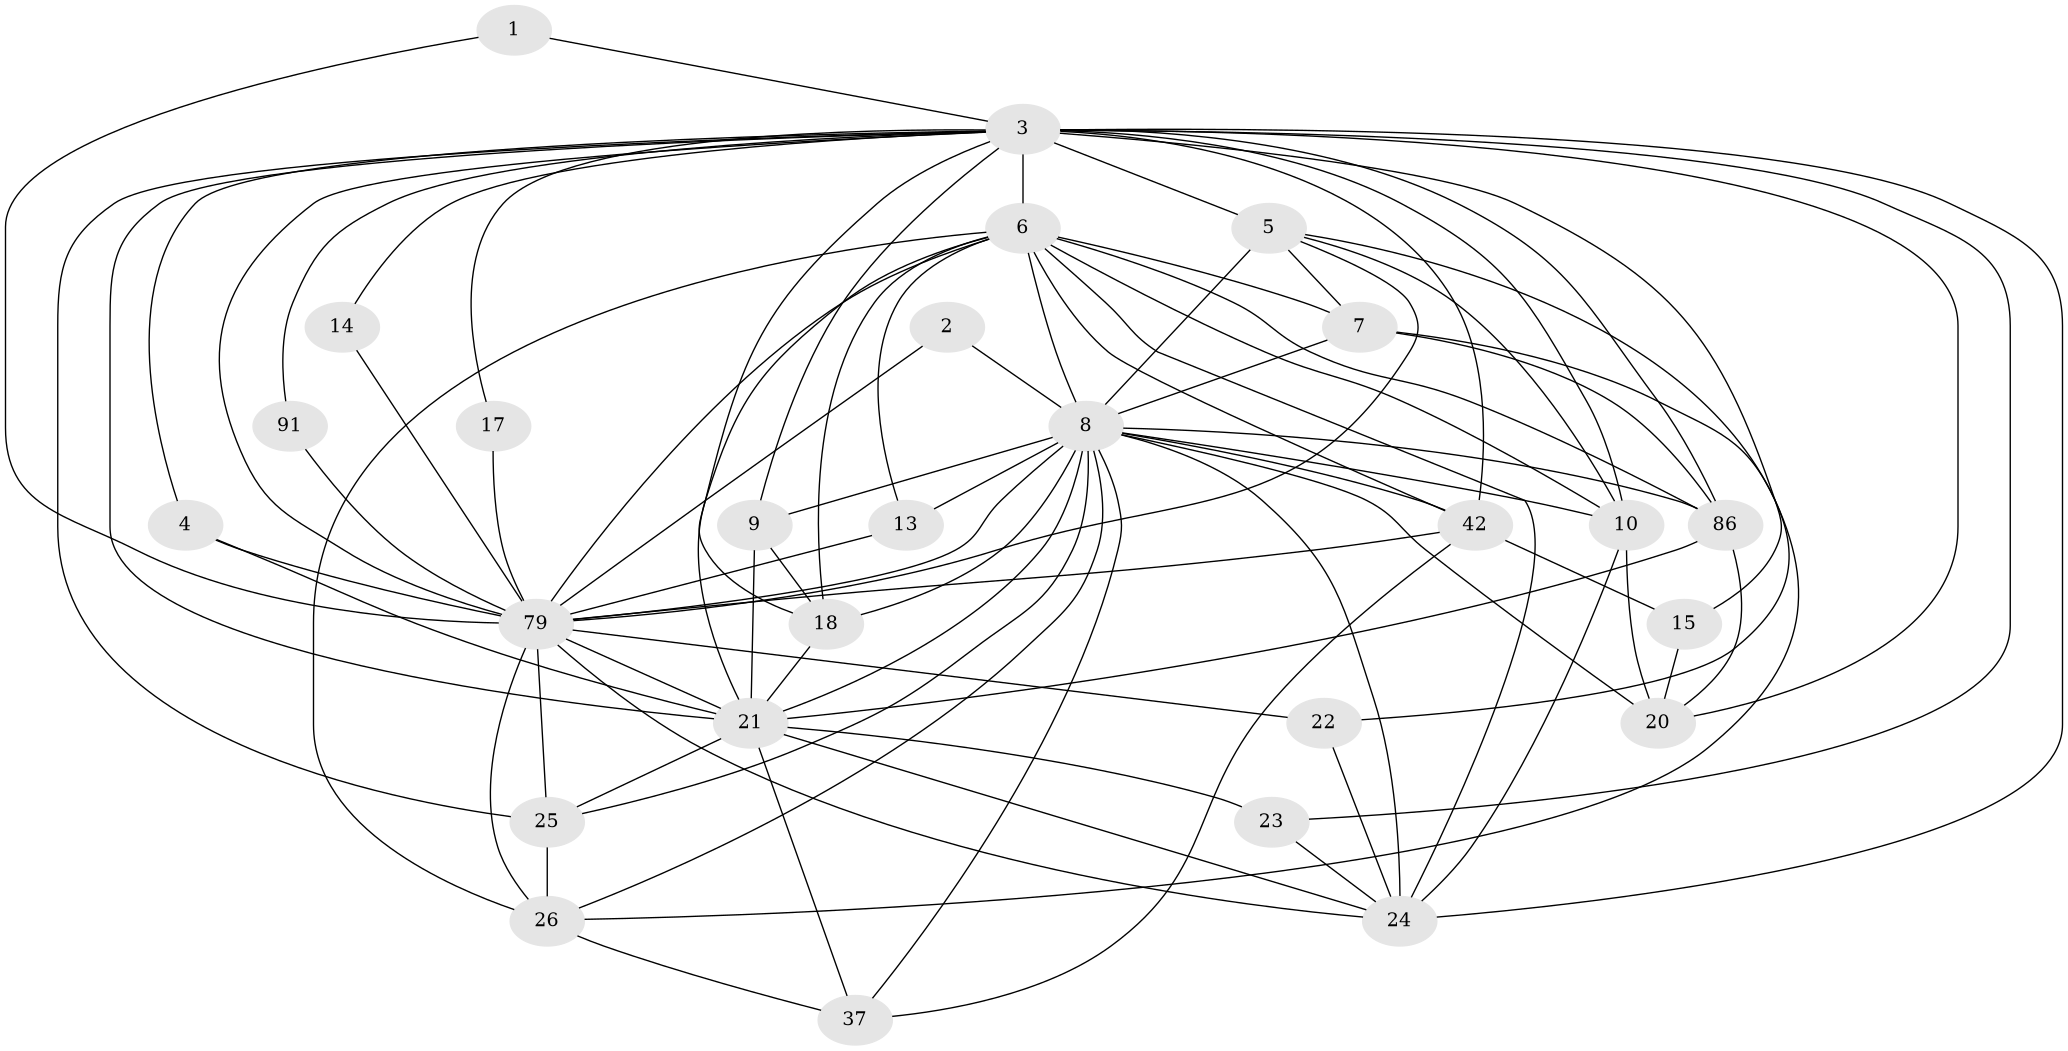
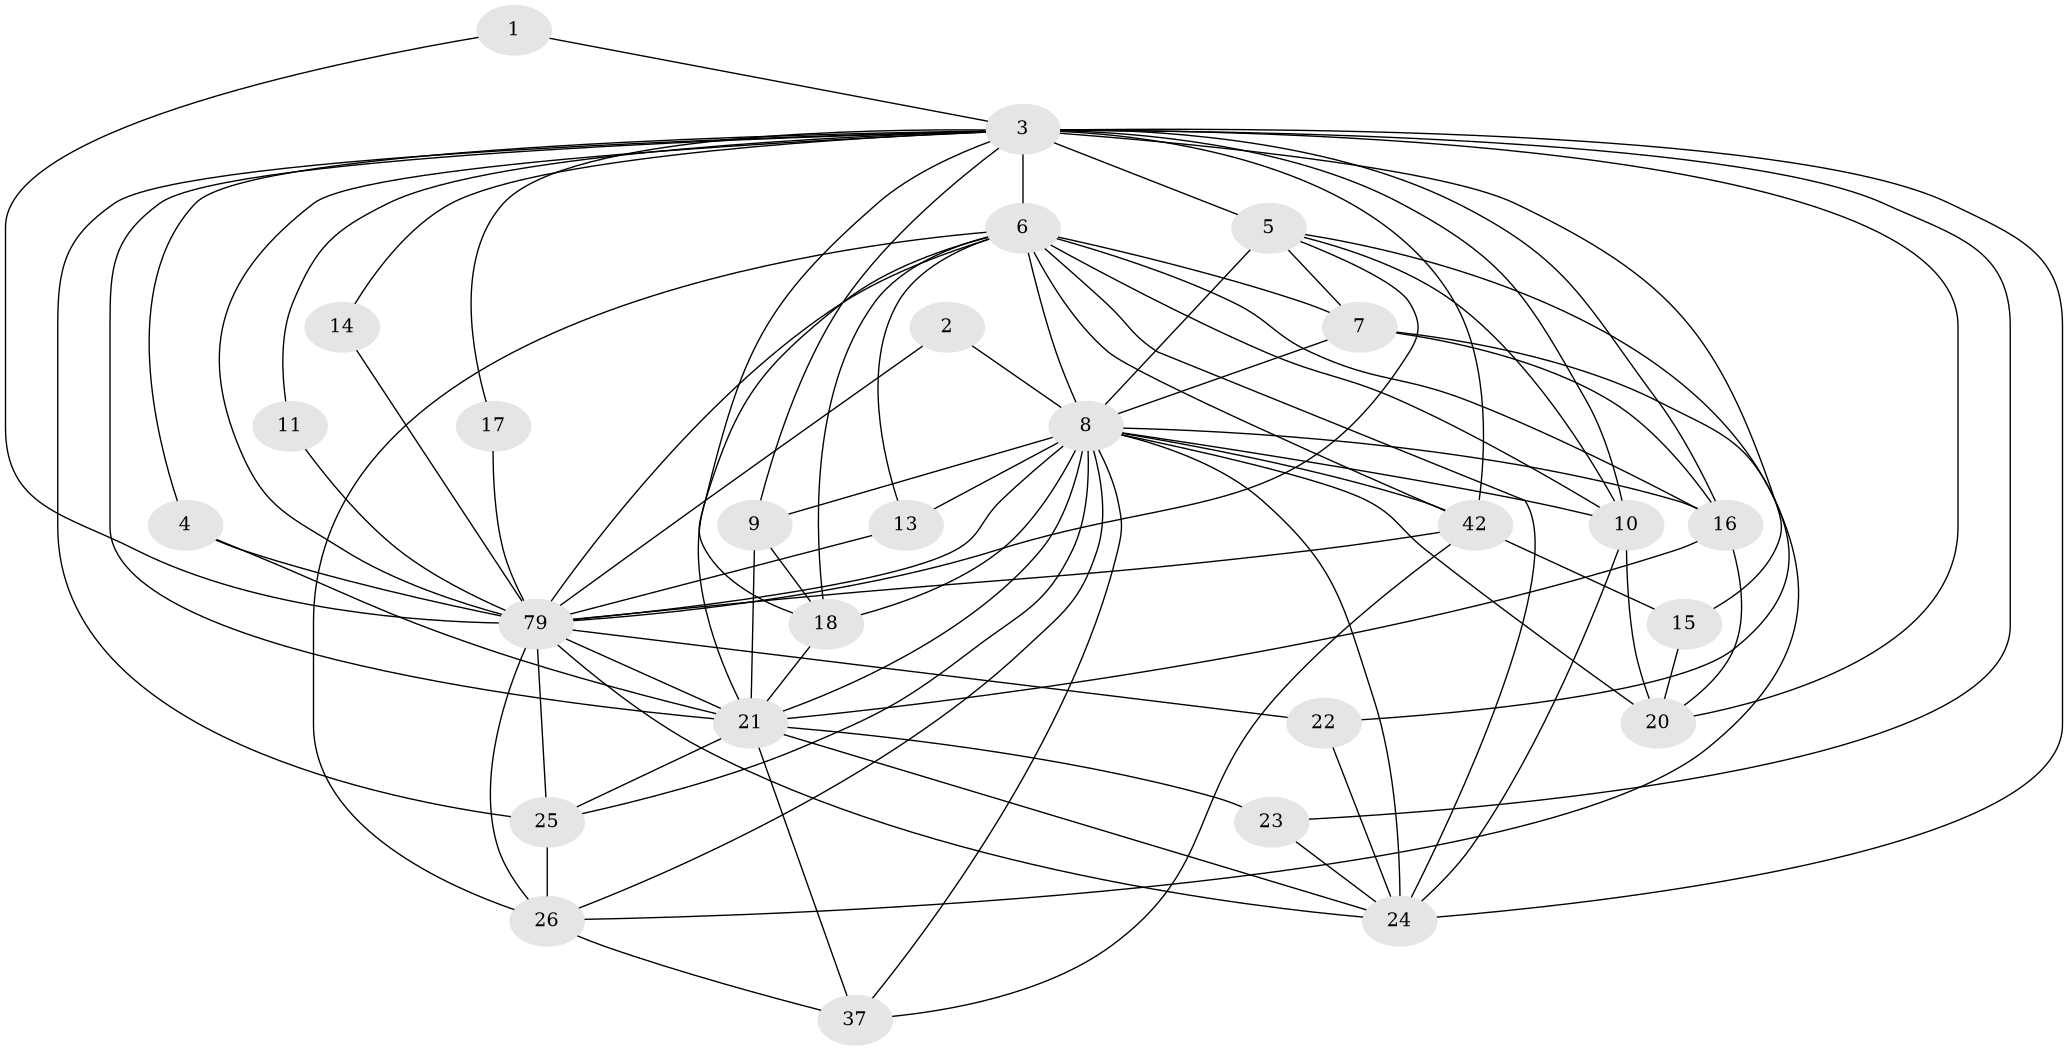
(290, 426) -> (290, 426)
(1726, 525) -> (1726, 525)
